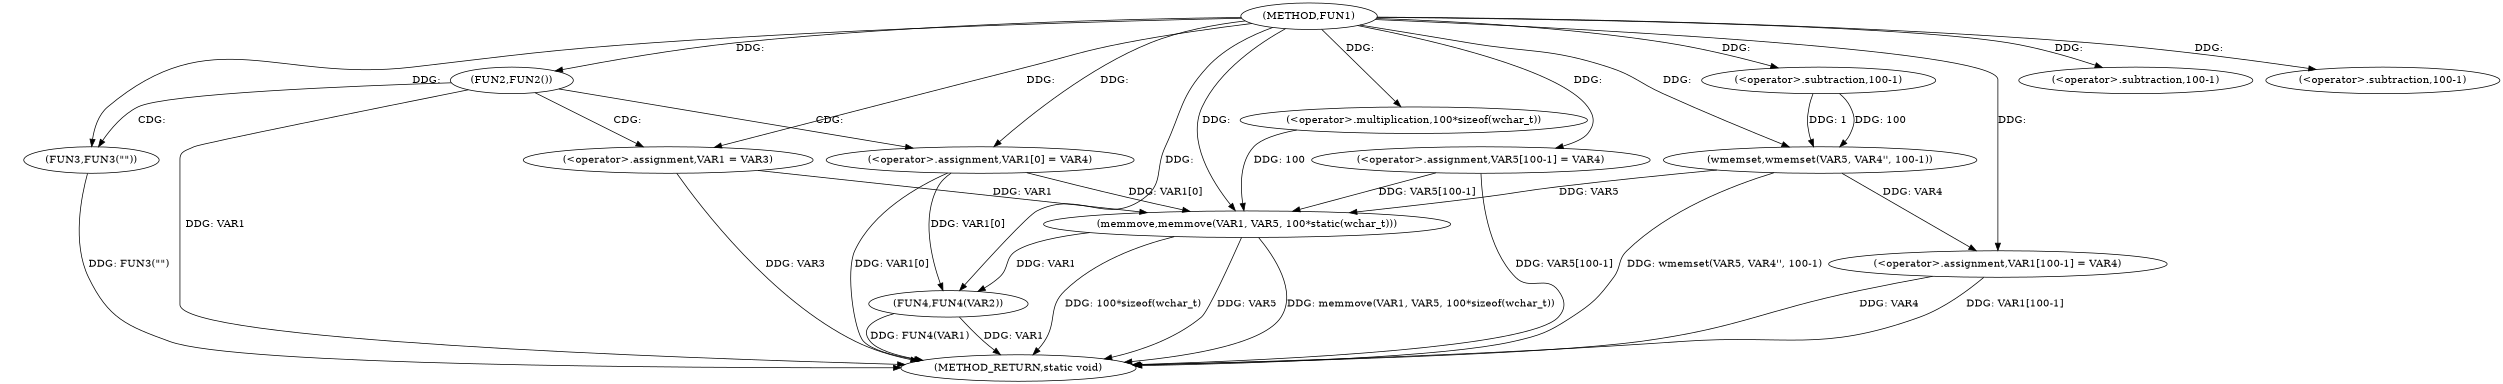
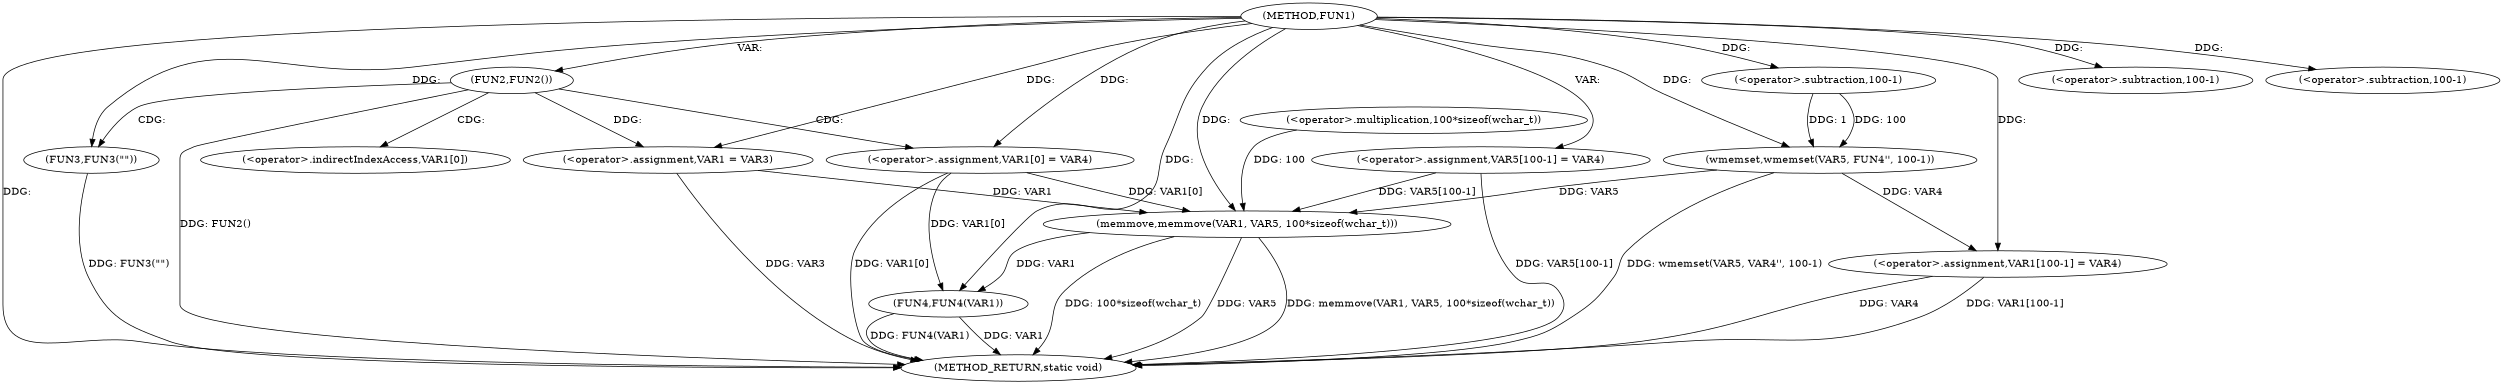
(752, 48) -> (752, 48)
(1359, 65) -> (51, 58)
(1590, 80) -> (1590, 80)
(629, 120) -> (629, 120)
none -> (355, 160)
(1820, 160) -> (1820, 160)
(216, 224) -> (216, 224)
(1247, 224) -> (1247, 224)
(948, 304) -> (948, 304)
